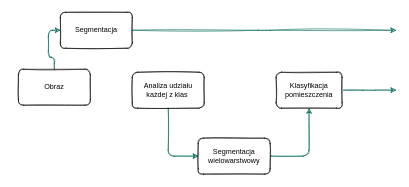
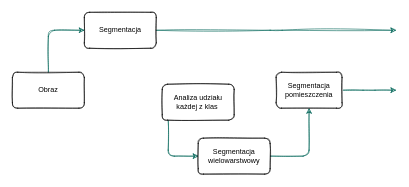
(96, 30) -> (120, 30)
(54, 87) -> (48, 90)
(168, 90) -> (198, 102)
(309, 90) -> (309, 90)
